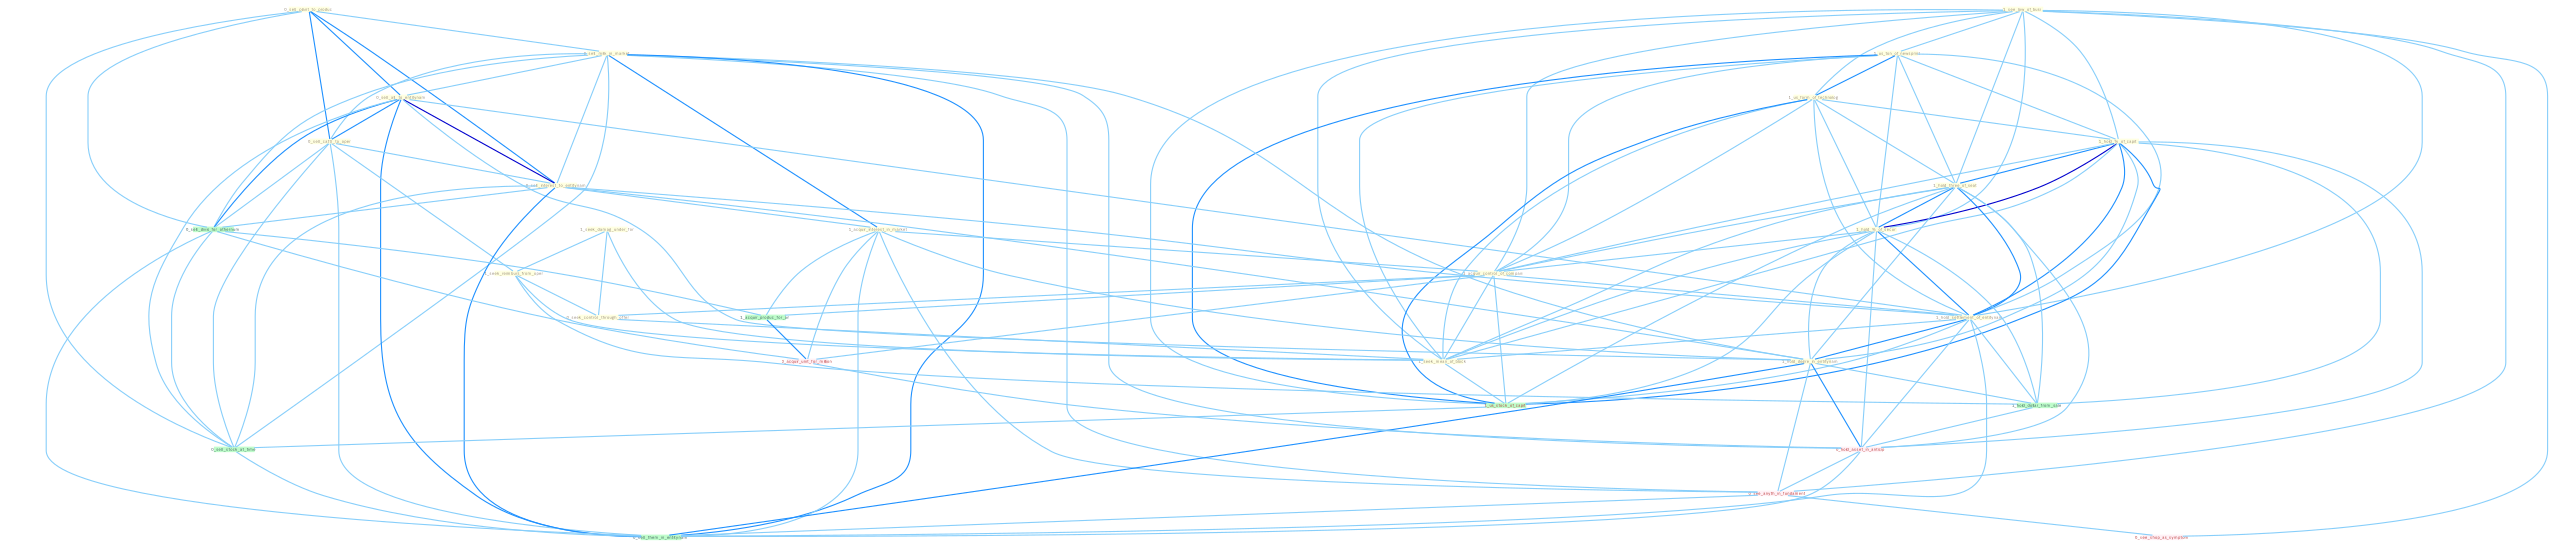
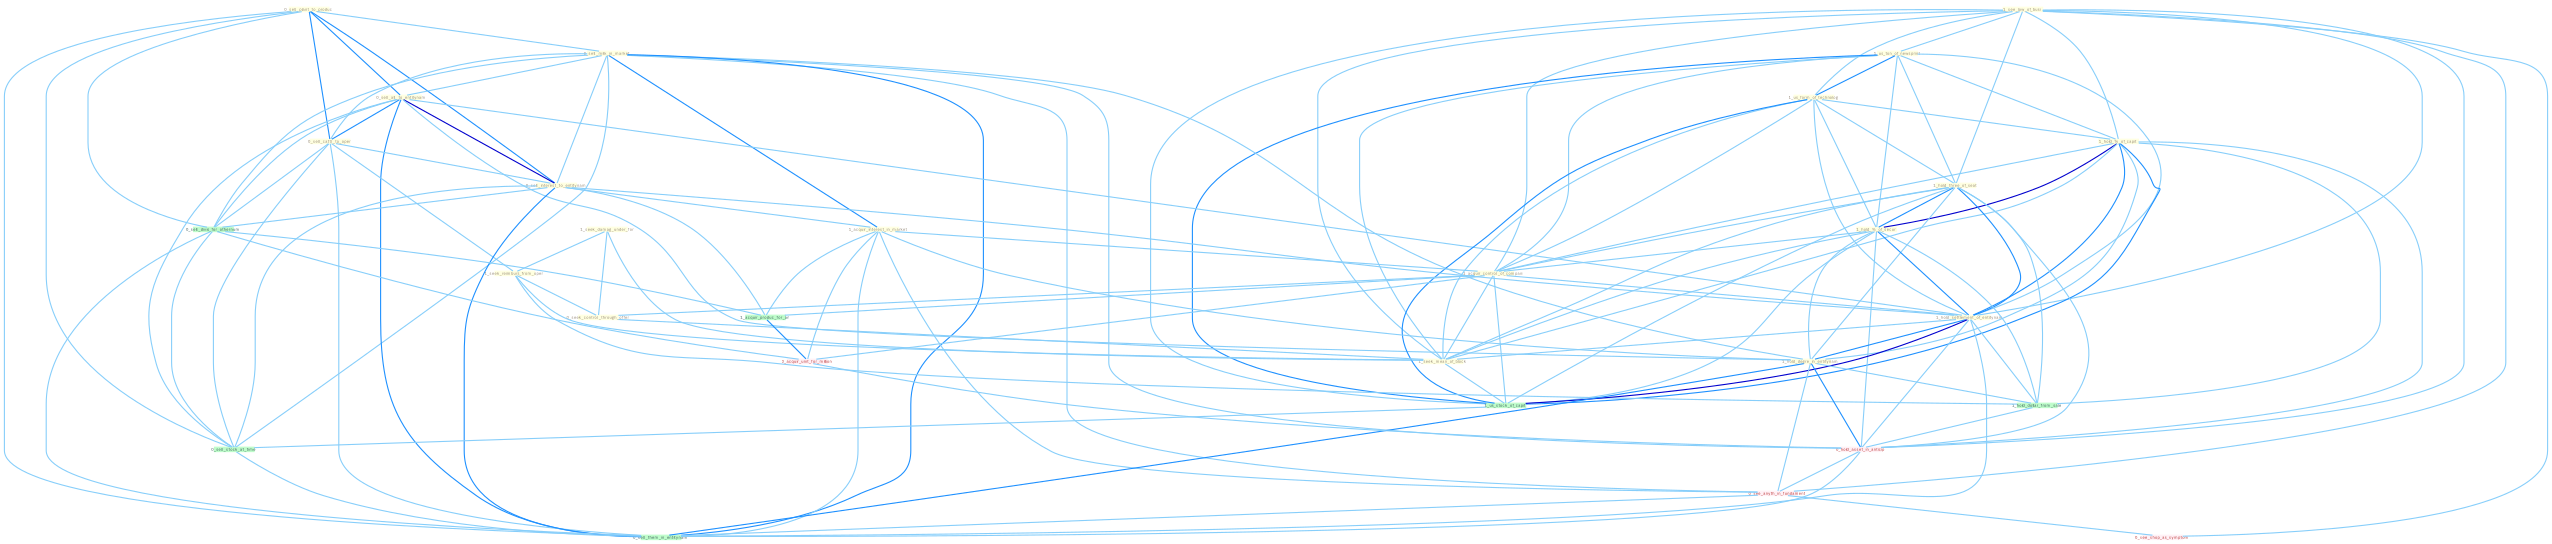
(293, 145) -> (293, 145)
(2006, 154) -> (2464, 304)
(2006, 171) -> none
(1217, 270) -> (684, 224)
(1750, 381) -> (1750, 381)
(1506, 405) -> (1506, 405)
none -> (4, 443)
